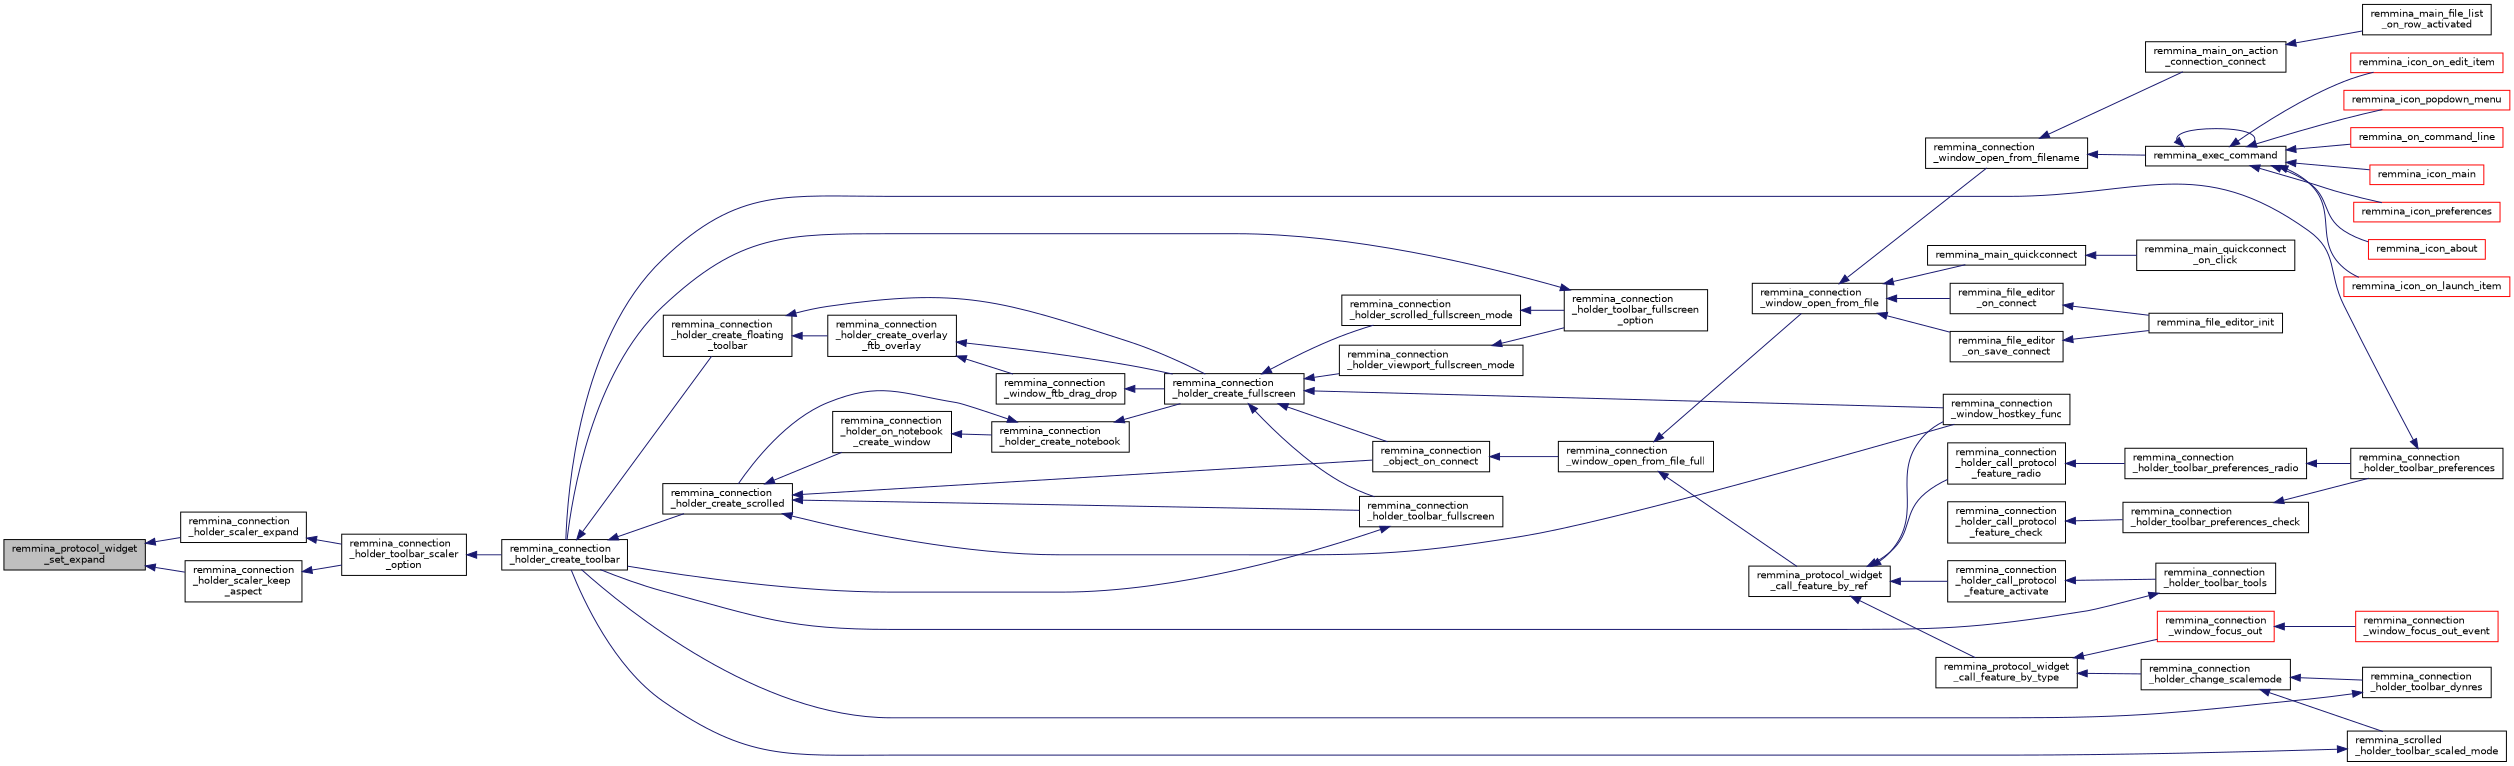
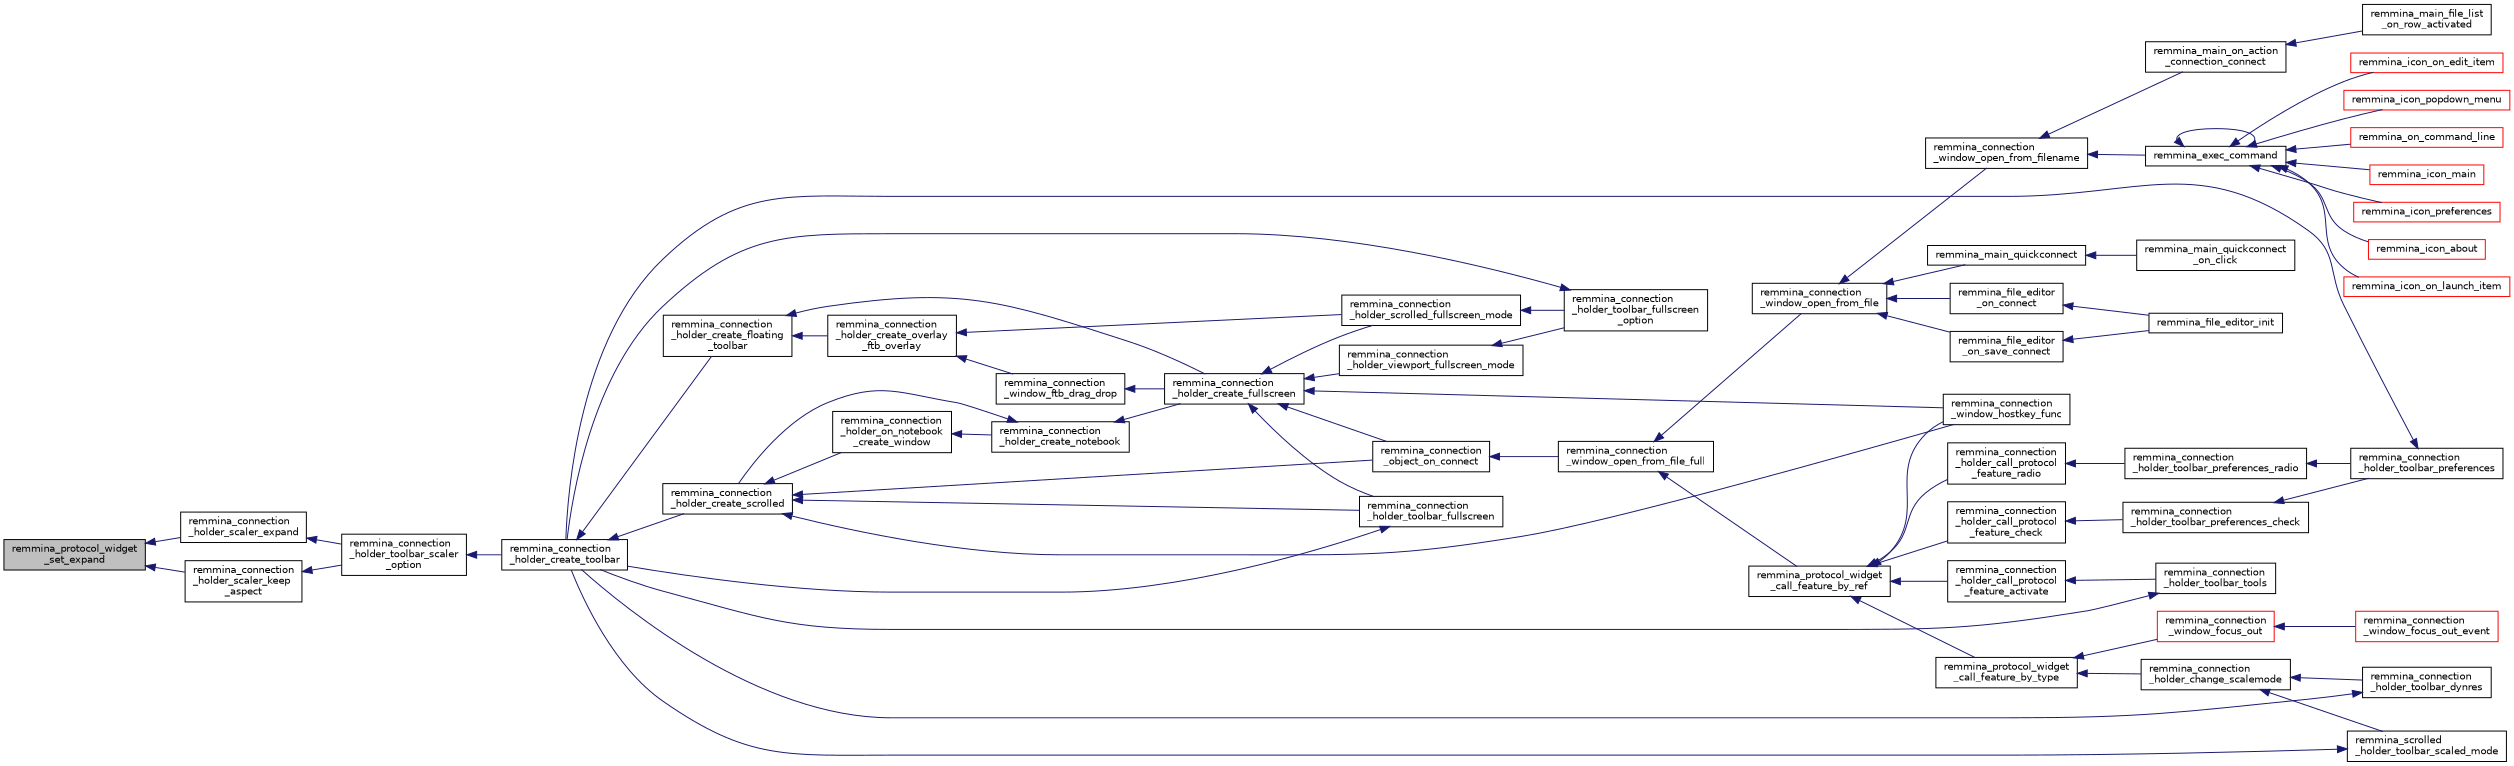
(1070, 356) -> (1154, 323)
none -> (1912, 552)
